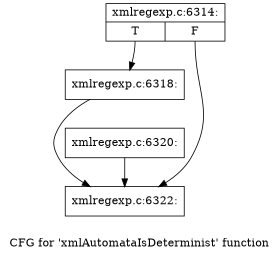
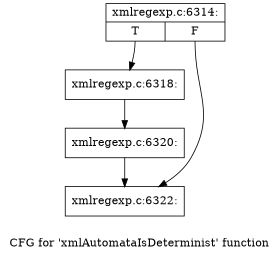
(54, 139) -> (125, 110)
